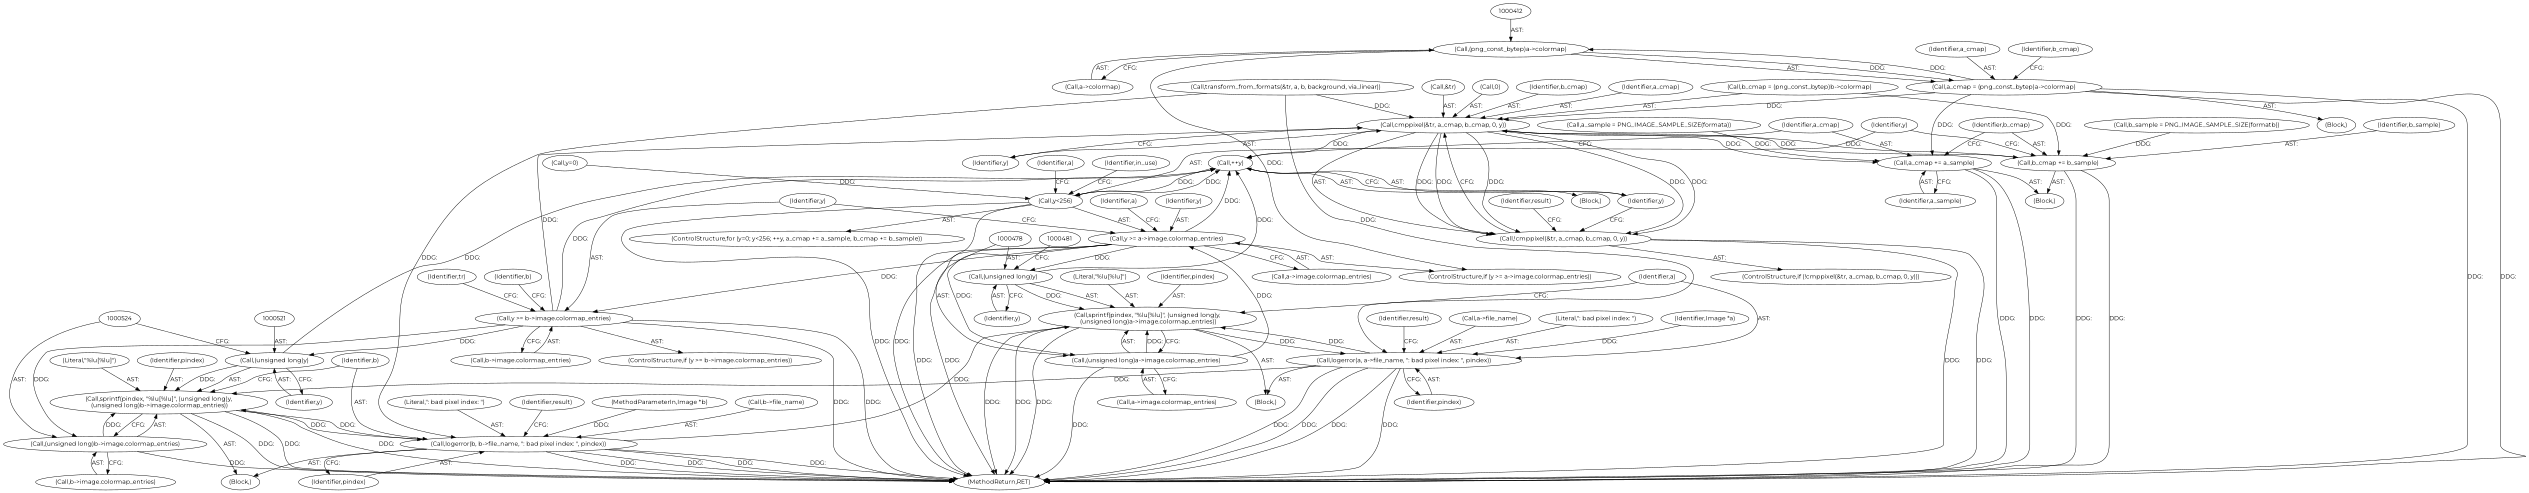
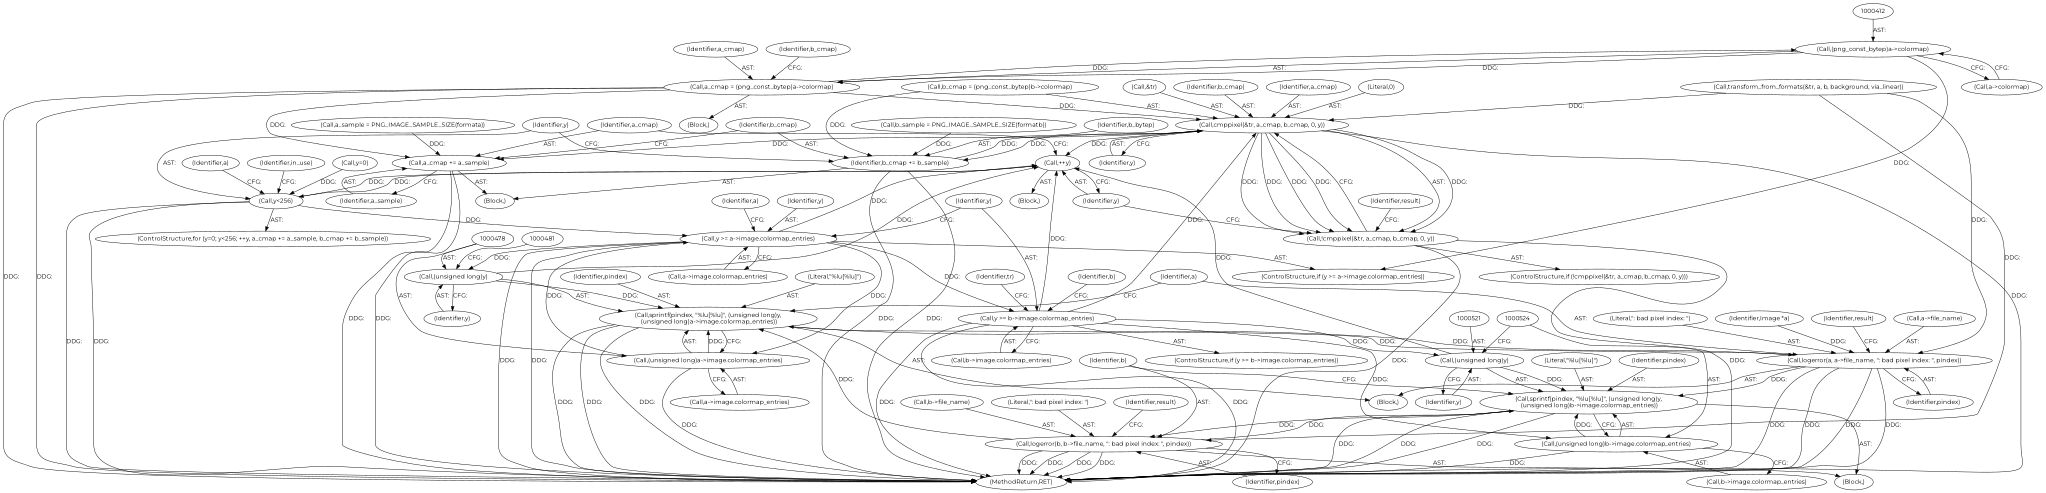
(1103, 68) -> (2003, 68)
(1490, 87) -> (1381, 87)
(2409, 125) -> (1126, 125)
(2058, 163) -> (900, 163)
(1125, 220) -> (474, 220)
(660, 402) -> none
none -> (1995, 472)
